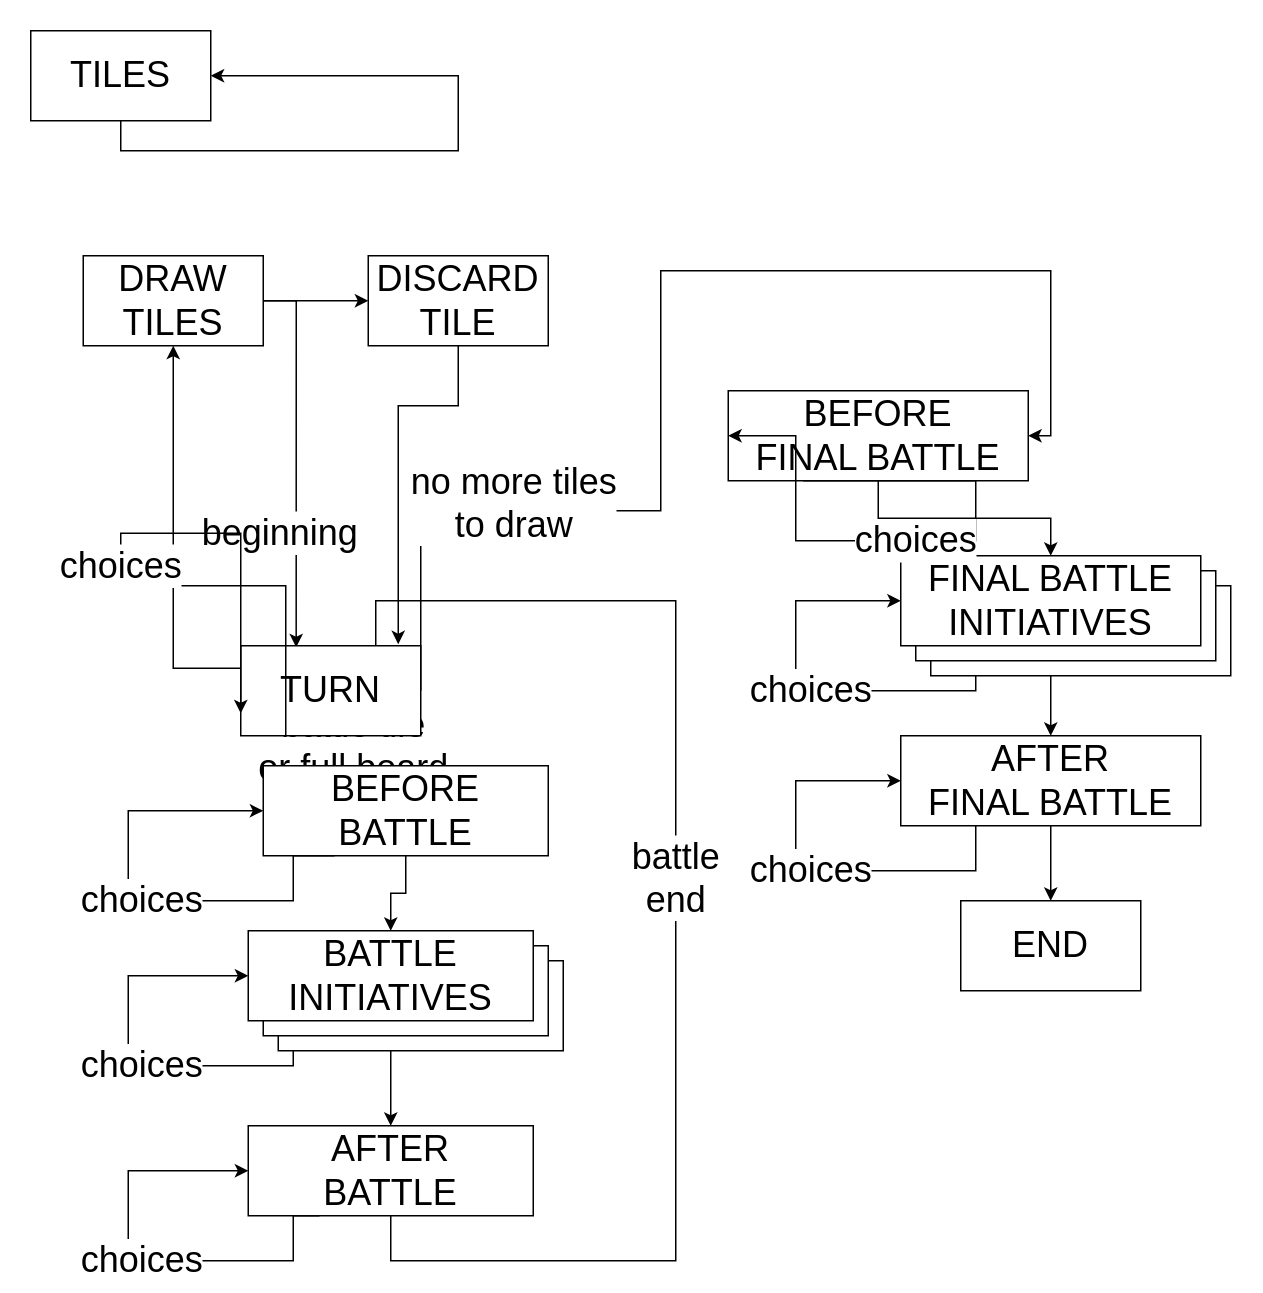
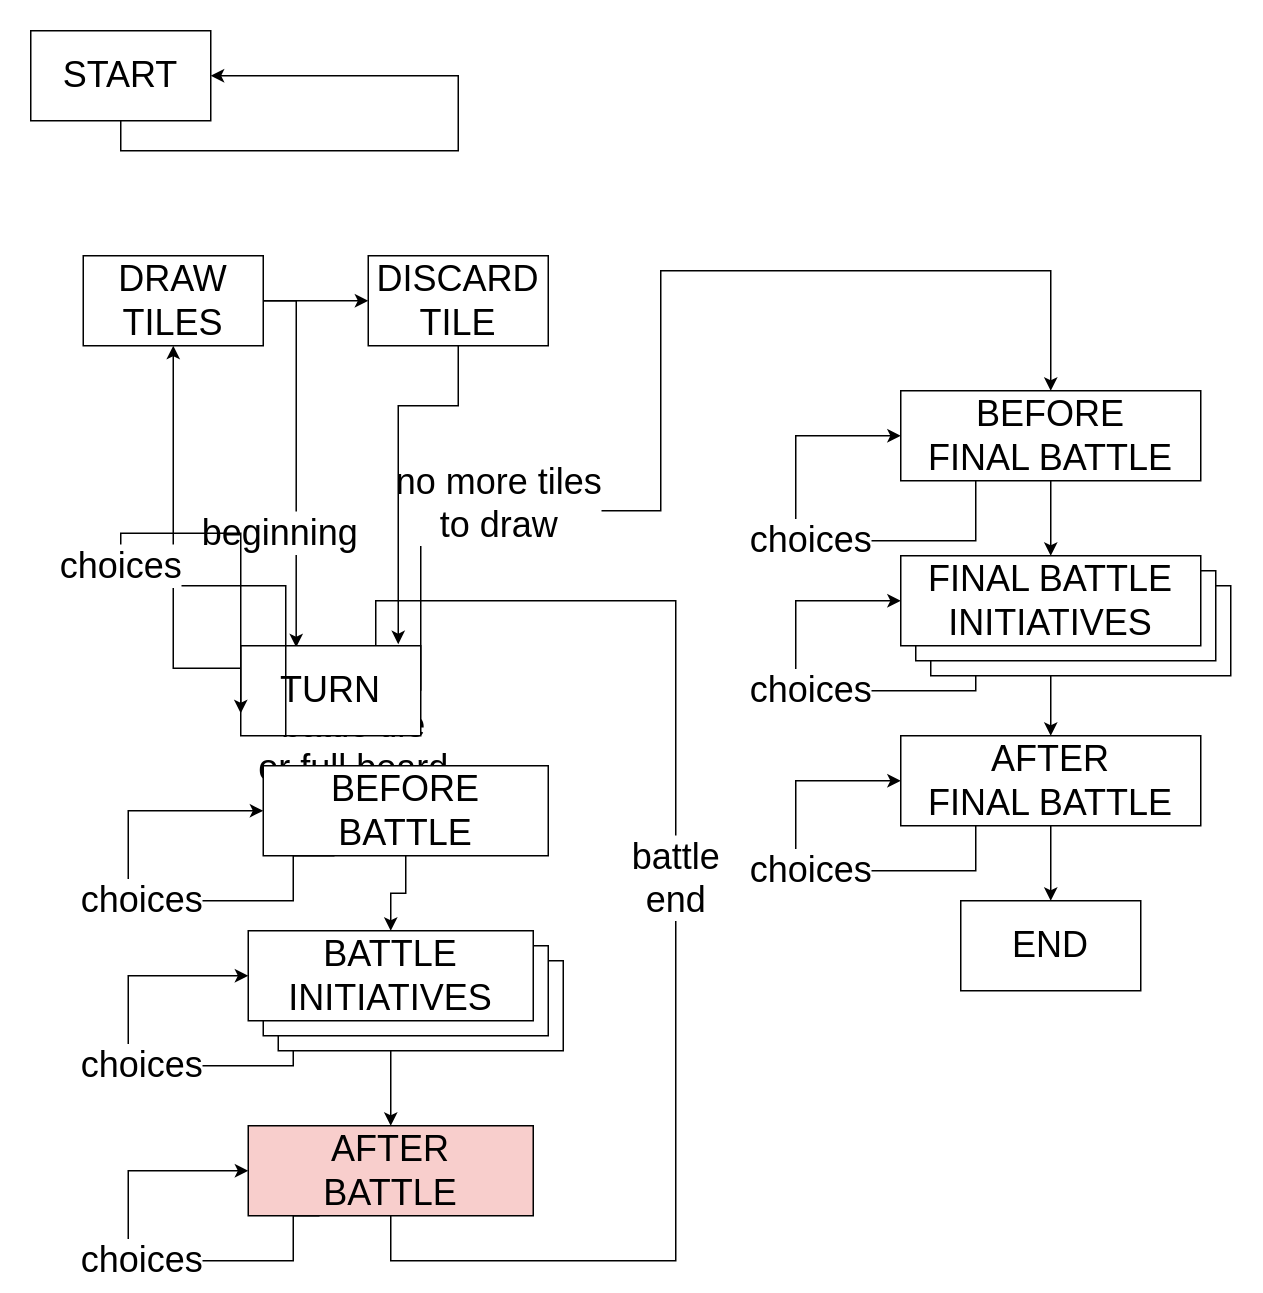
(121, 76) -> (121, 76)
(878, 436) -> (1051, 436)
(391, 1171) -> (391, 1171)
